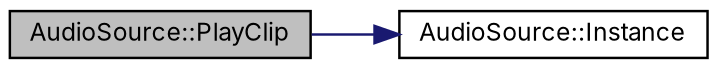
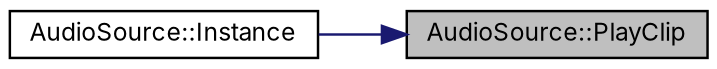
(343, 35) -> (350, 35)
